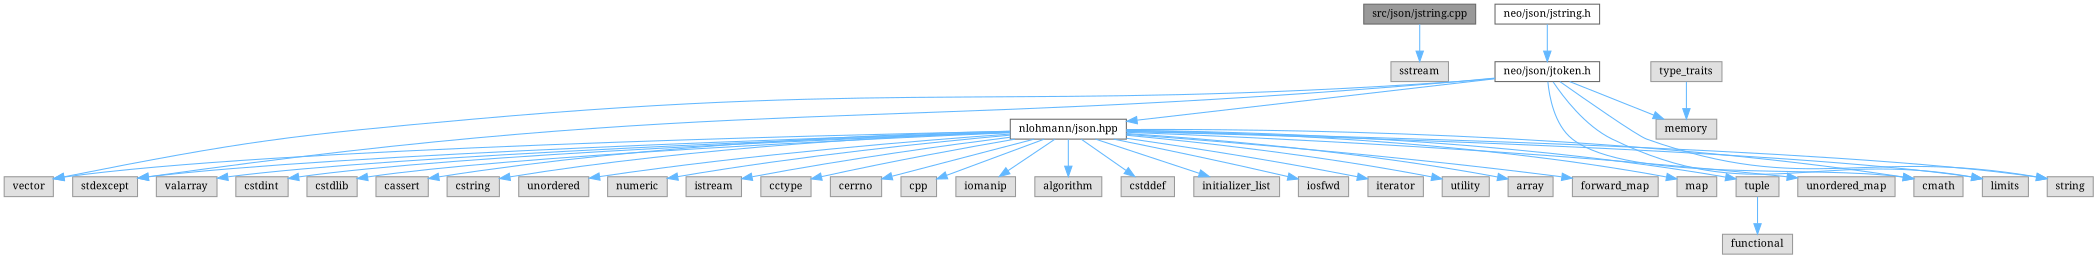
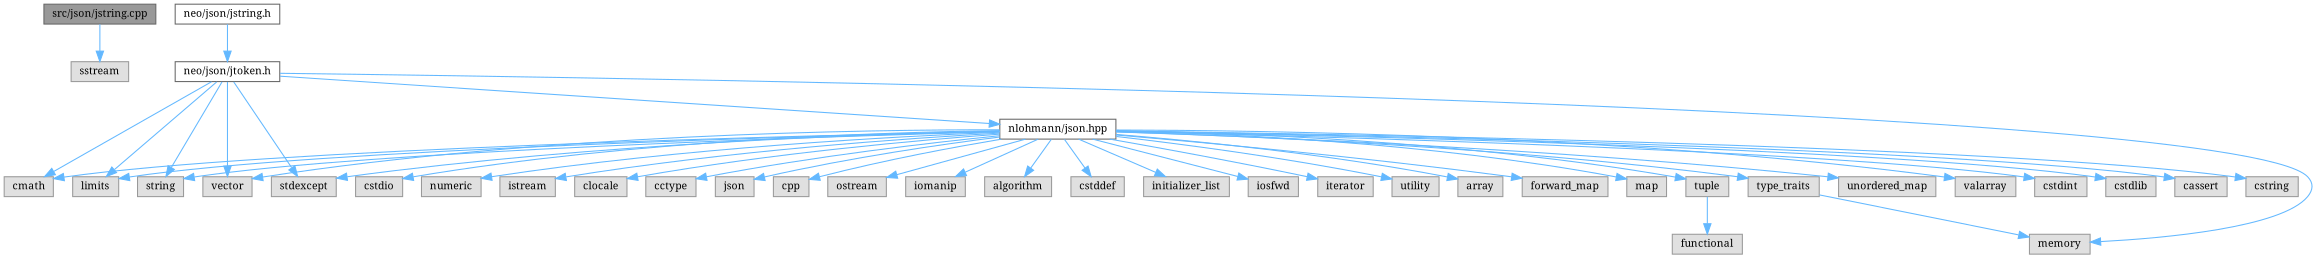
none -> (1428, 147)
(554, 187) -> (379, 187)
none -> (601, 187)
(856, 187) -> (735, 187)
none -> (857, 187)
